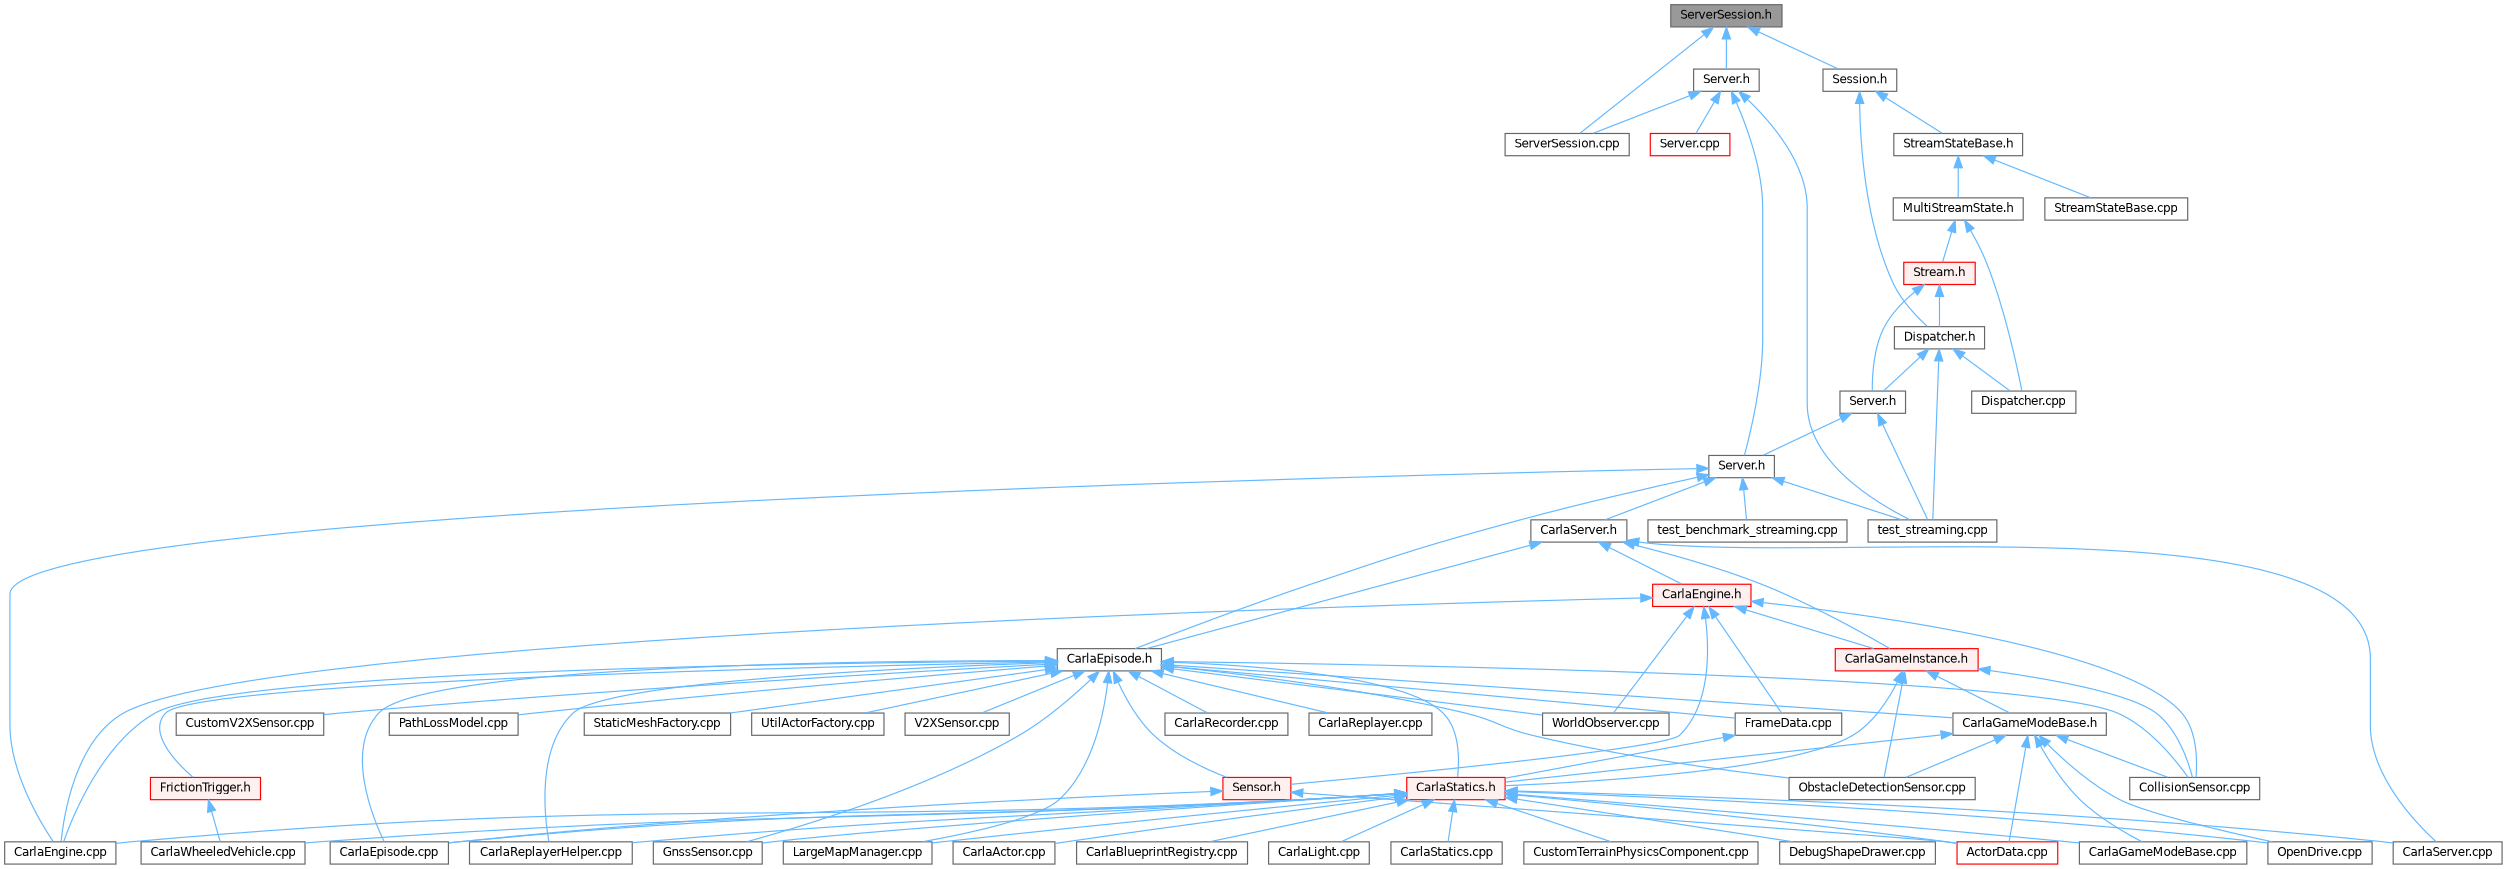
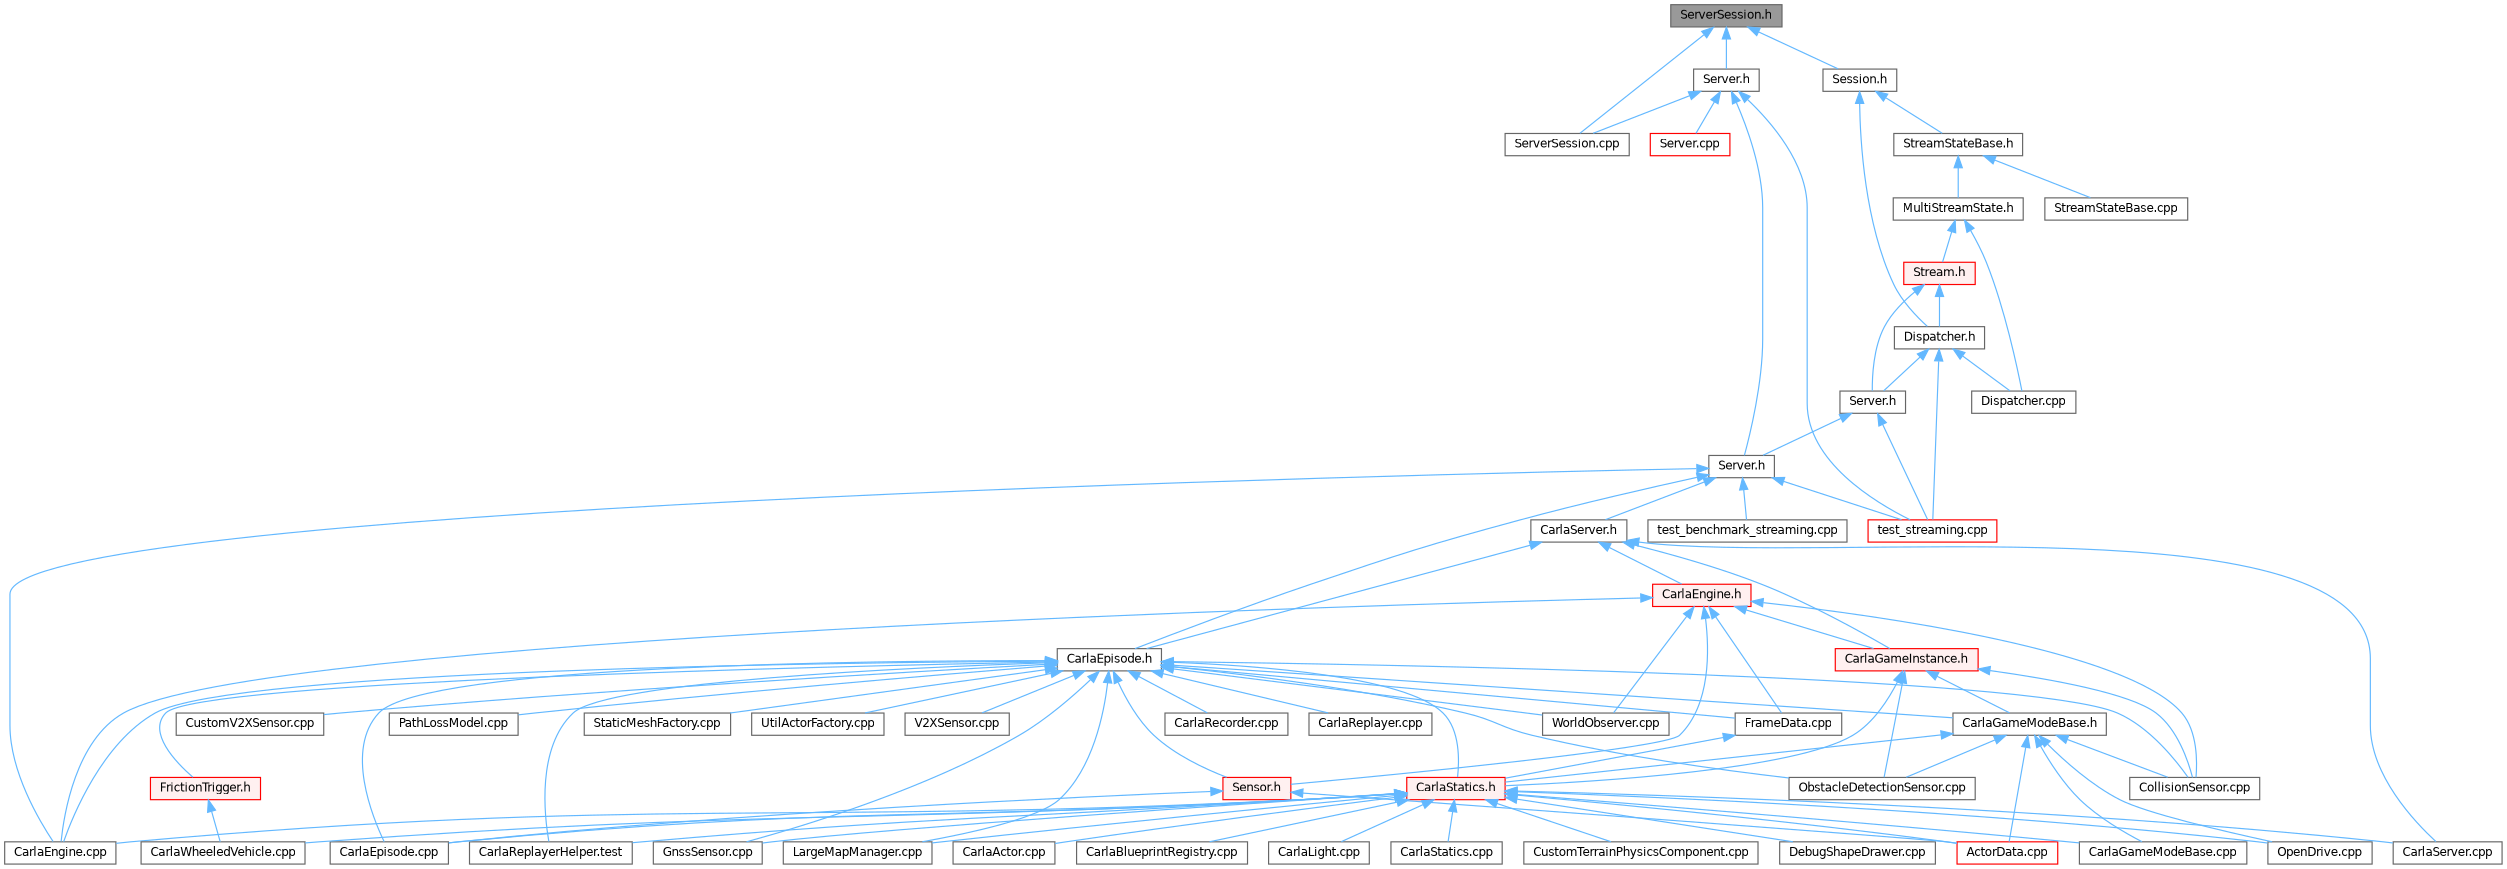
(1932, 531) -> (1932, 531)
(551, 853) -> (551, 853)
